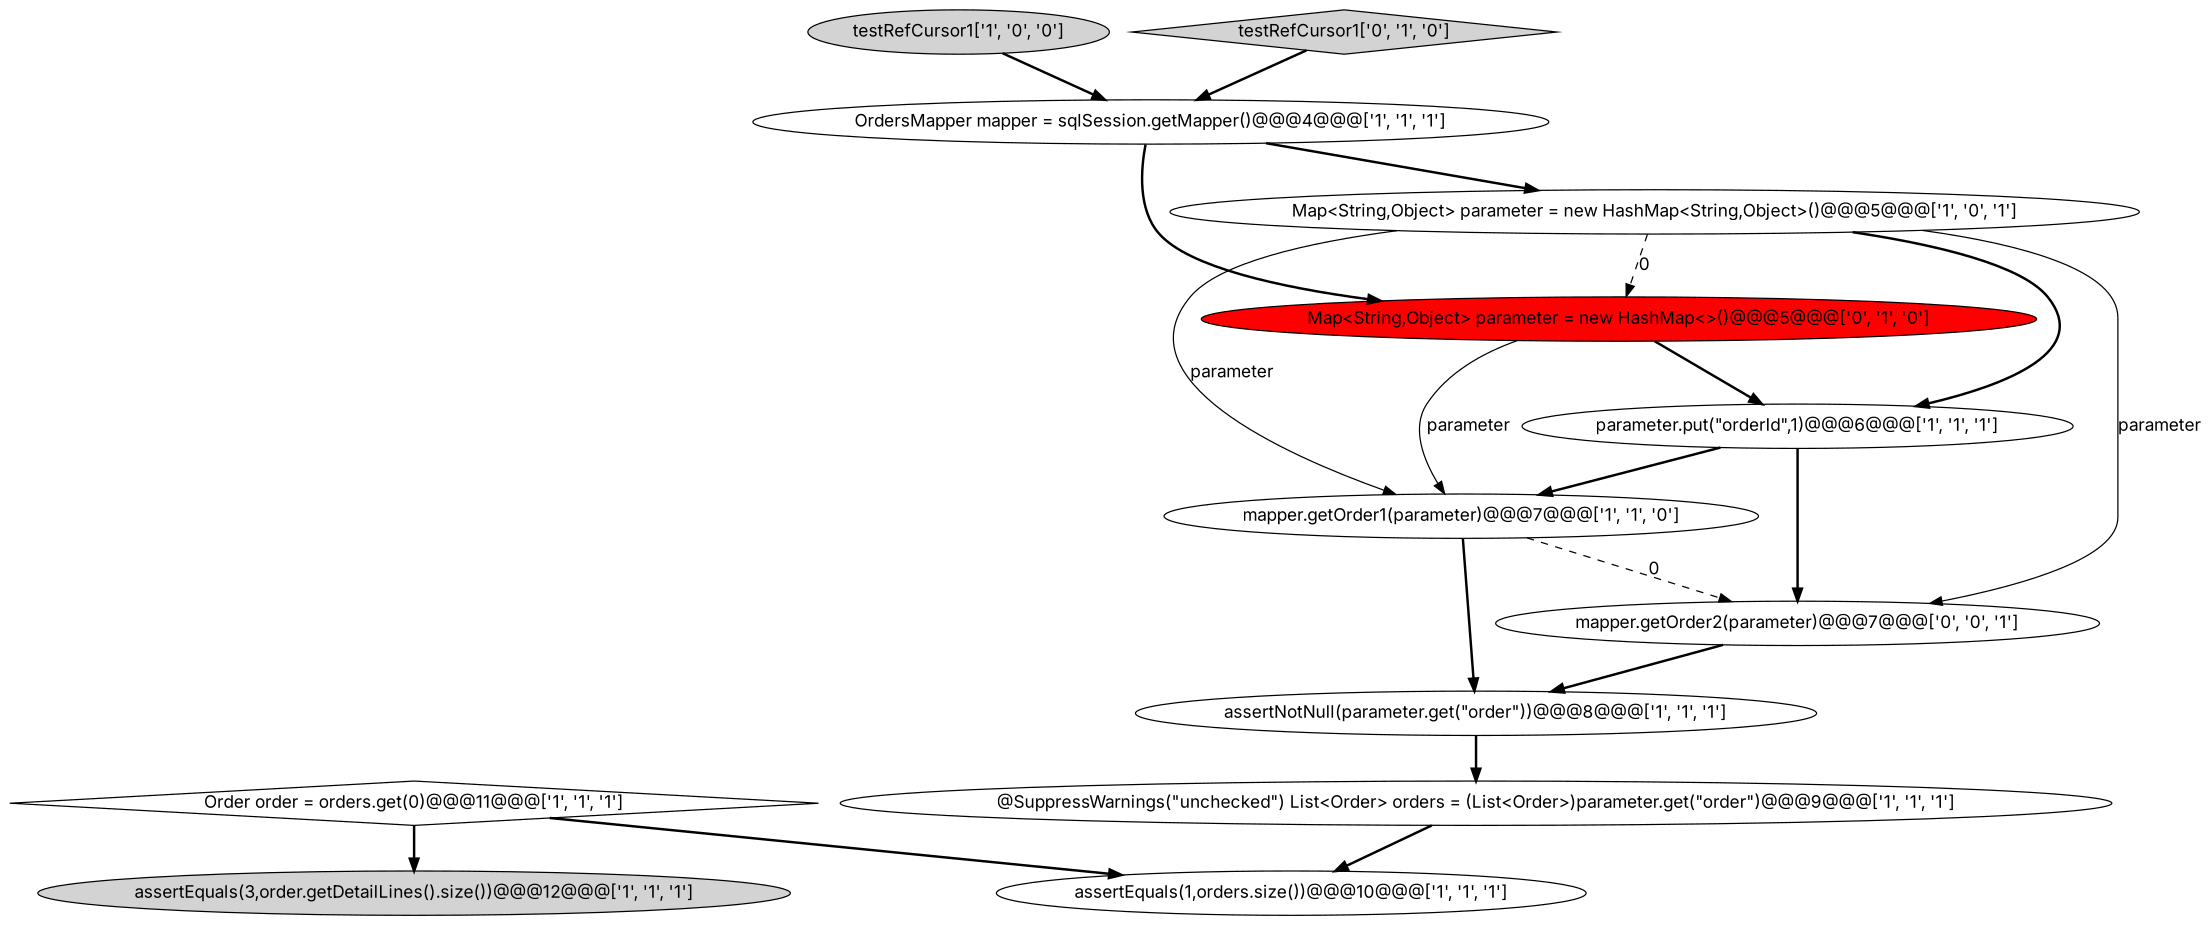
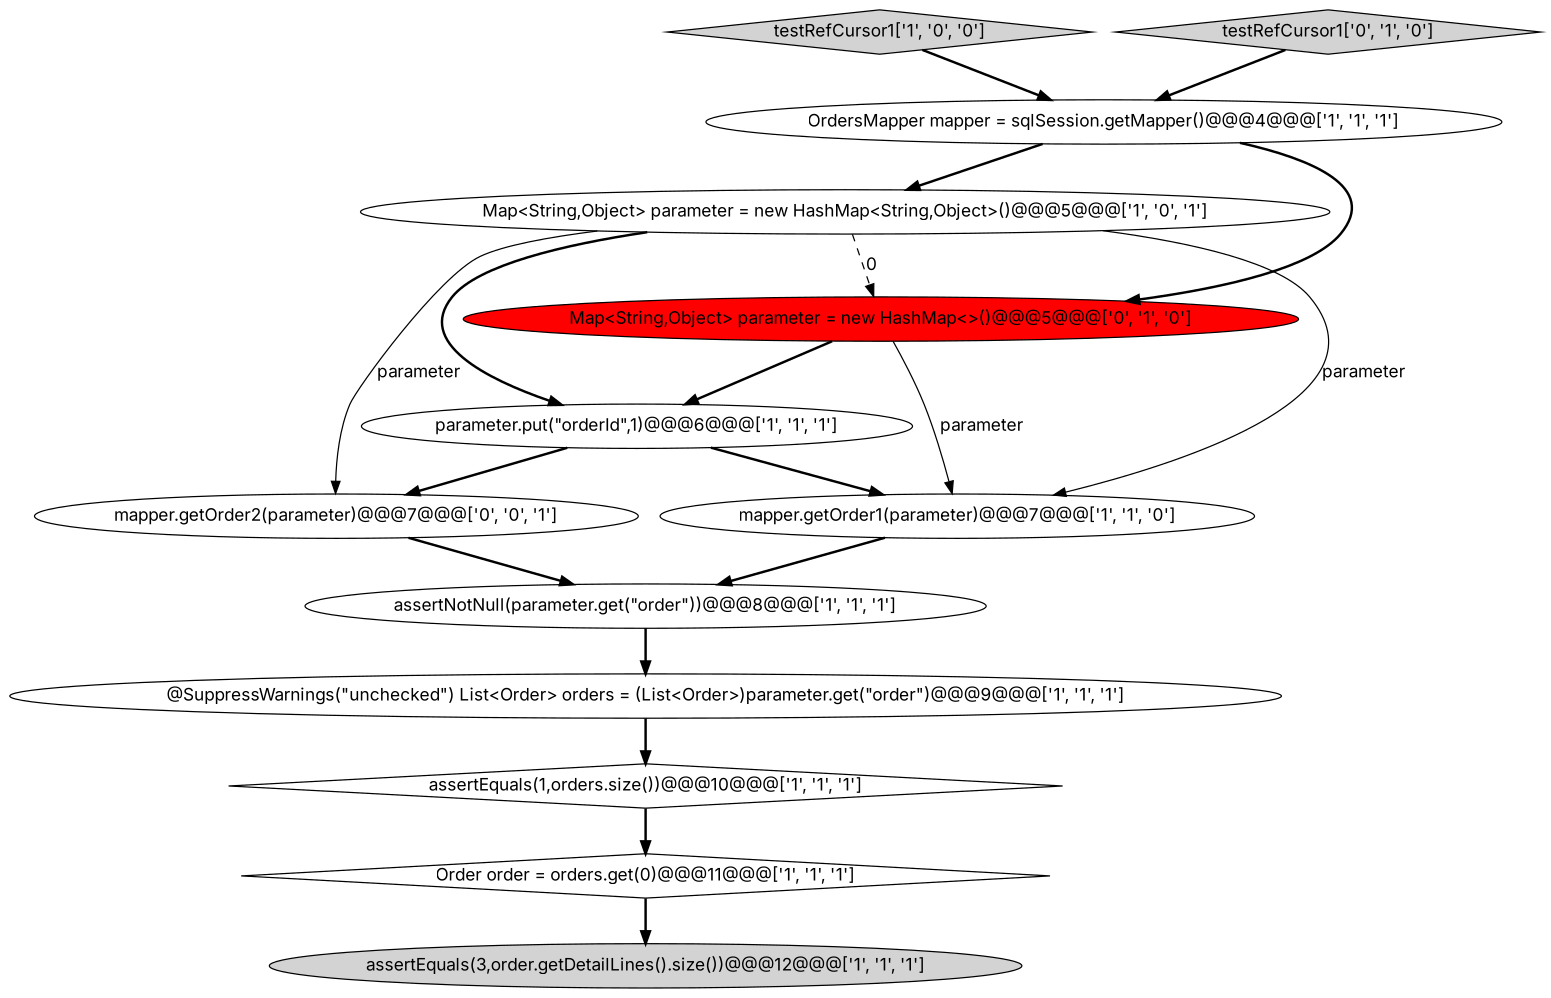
(959, 32) -> (880, 32)
(1623, 568) -> none
(829, 846) -> (646, 825)
(1291, 893) -> (646, 786)
